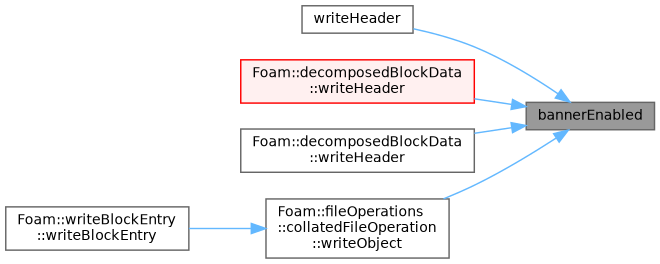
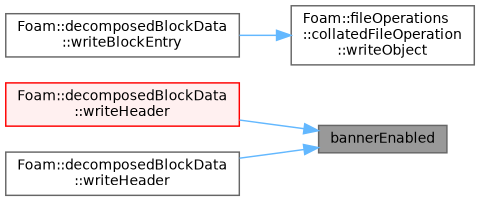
(358, 19) -> none
(501, 171) -> none
(97, 229) -> (123, 35)
